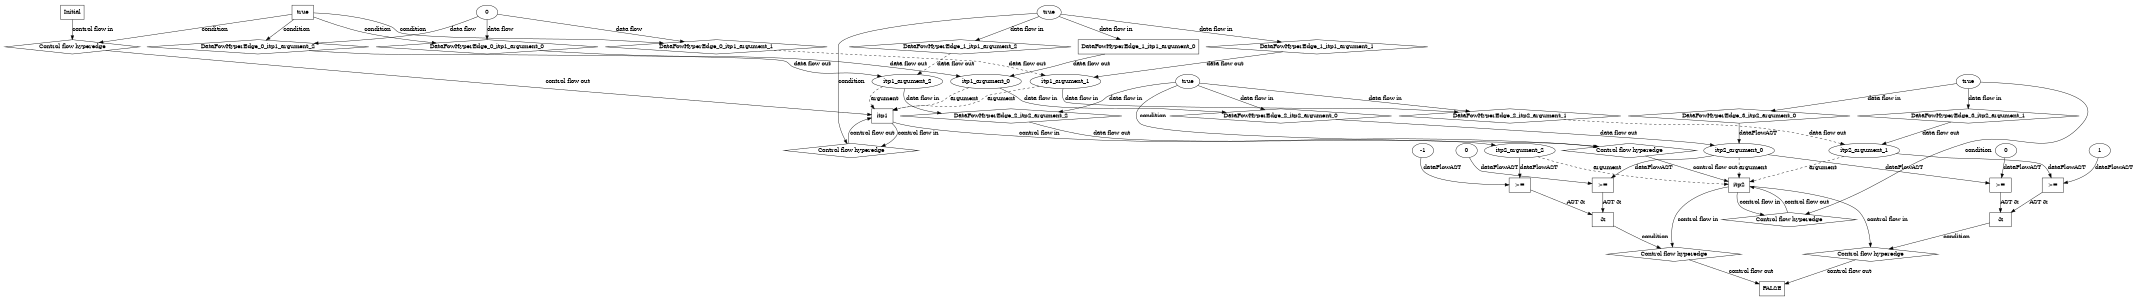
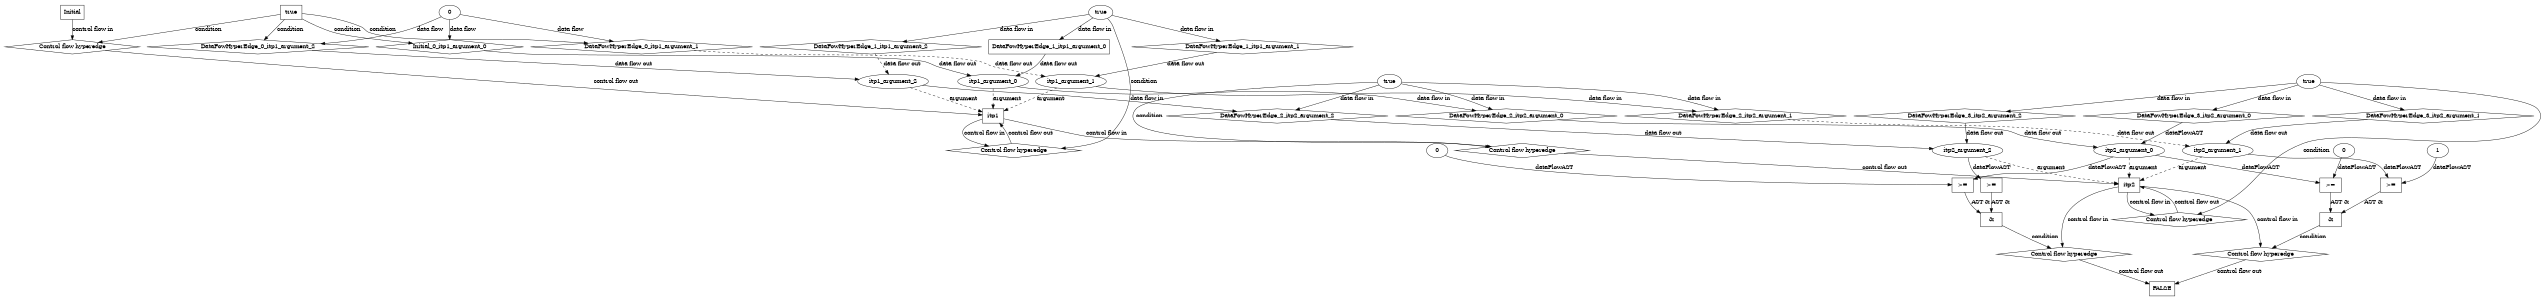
(487, 47) -> (450, 47)
none -> (1965, 116)
(1423, 151) -> none
